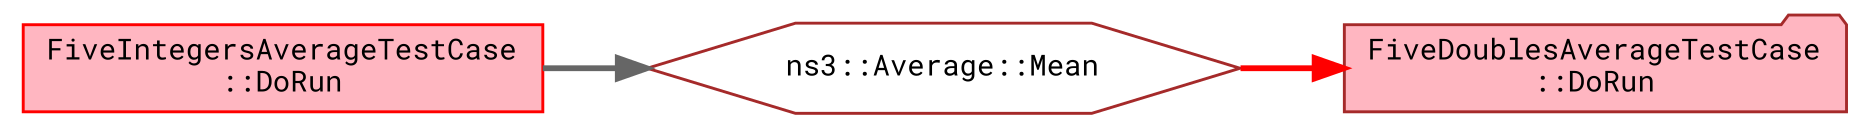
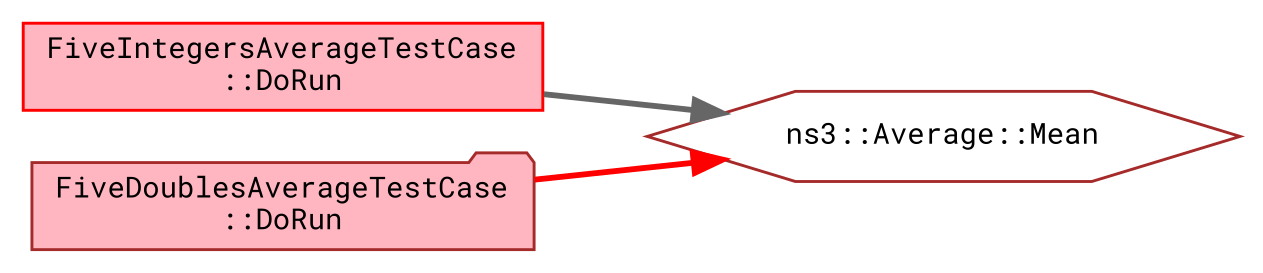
(1277, 68) -> (614, 171)
